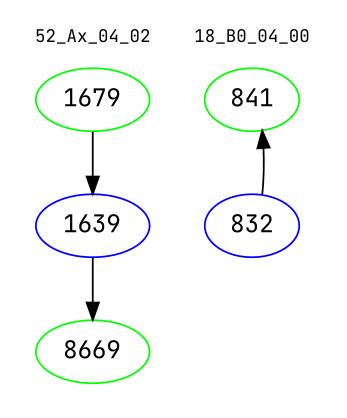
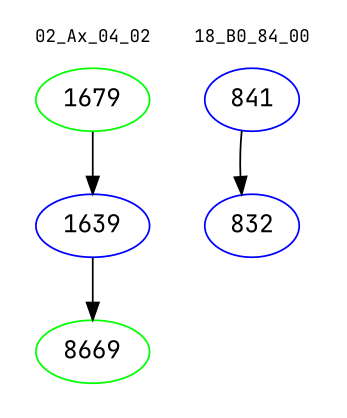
(94, 38) -> (94, 38)
(253, 38) -> (253, 38)
(252, 100) -> (252, 100)
(264, 171) -> (240, 154)
